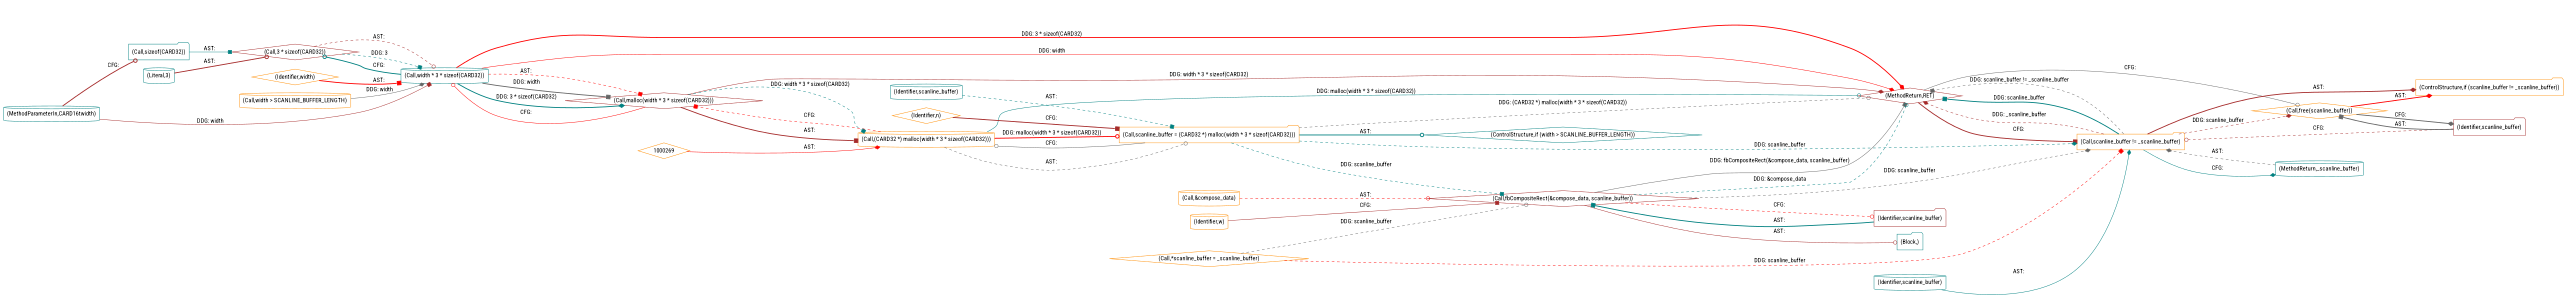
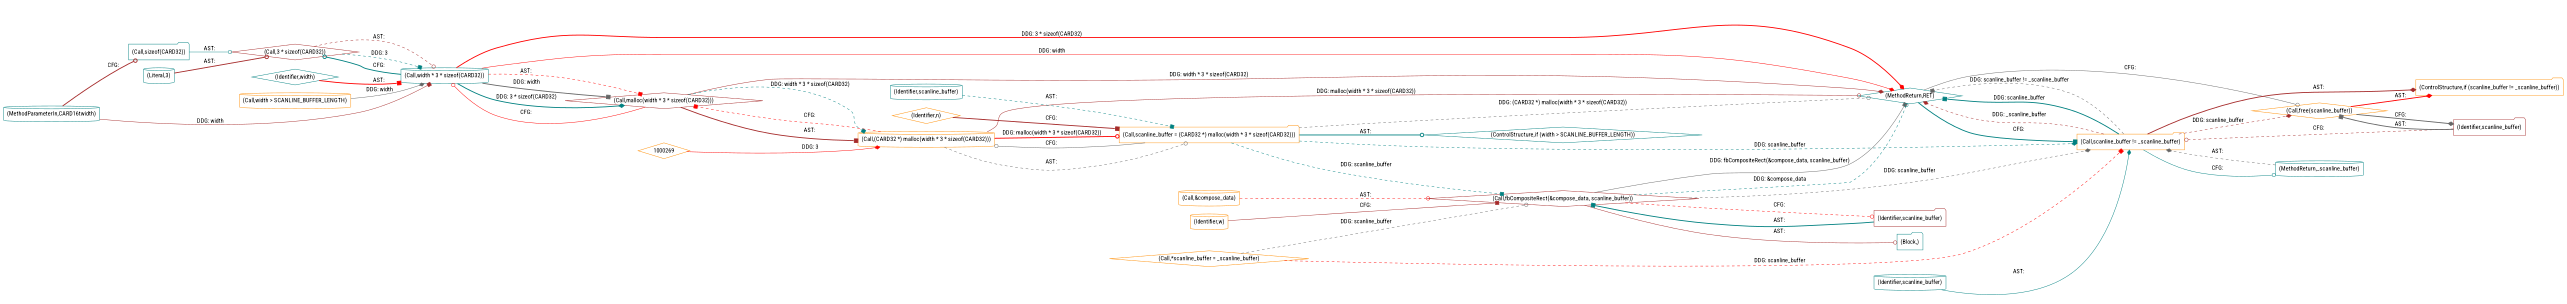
(209, 52) -> (209, 52)
(295, 77) -> (295, 77)
(1417, 95) -> (1417, 95)
(1910, 96) -> (1910, 96)
(1991, 137) -> (1991, 137)
(810, 147) -> (810, 147)
(2205, 174) -> (2205, 174)
